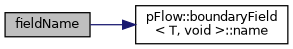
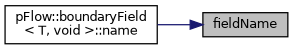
(106, 25) -> (174, 25)
